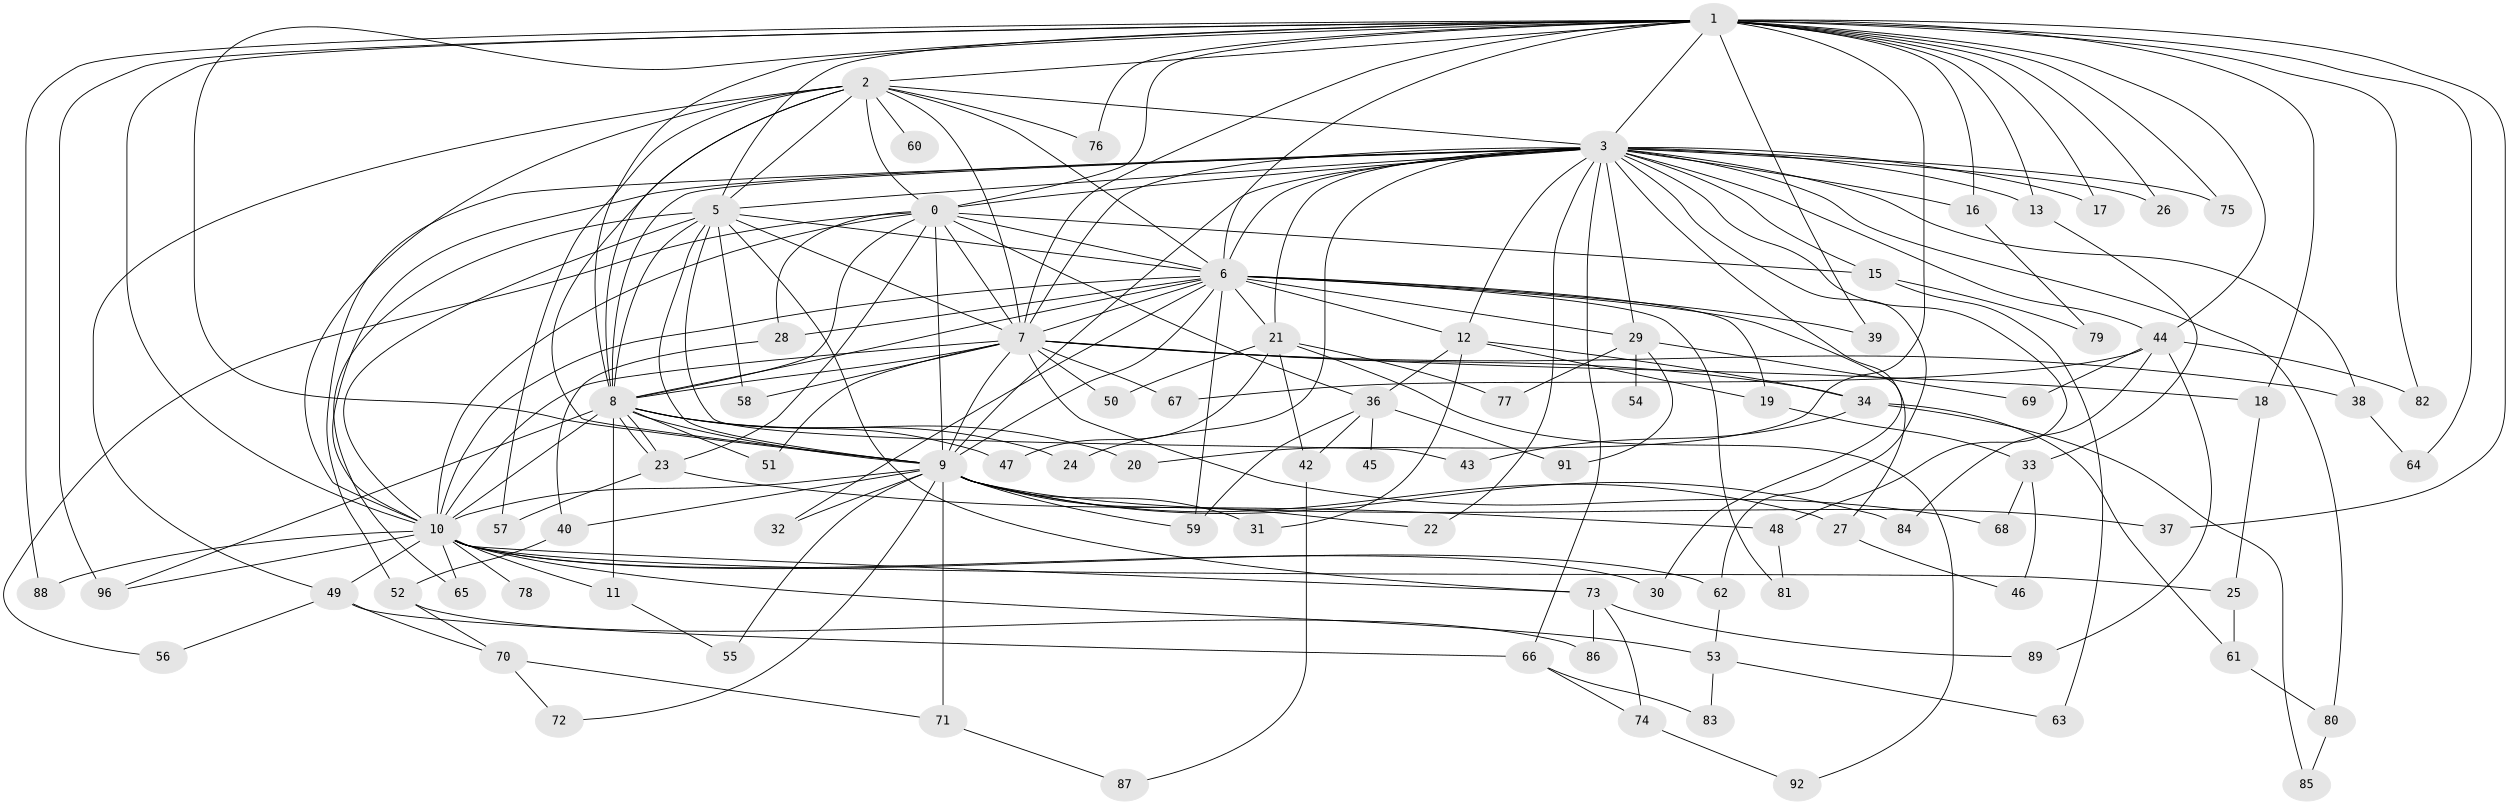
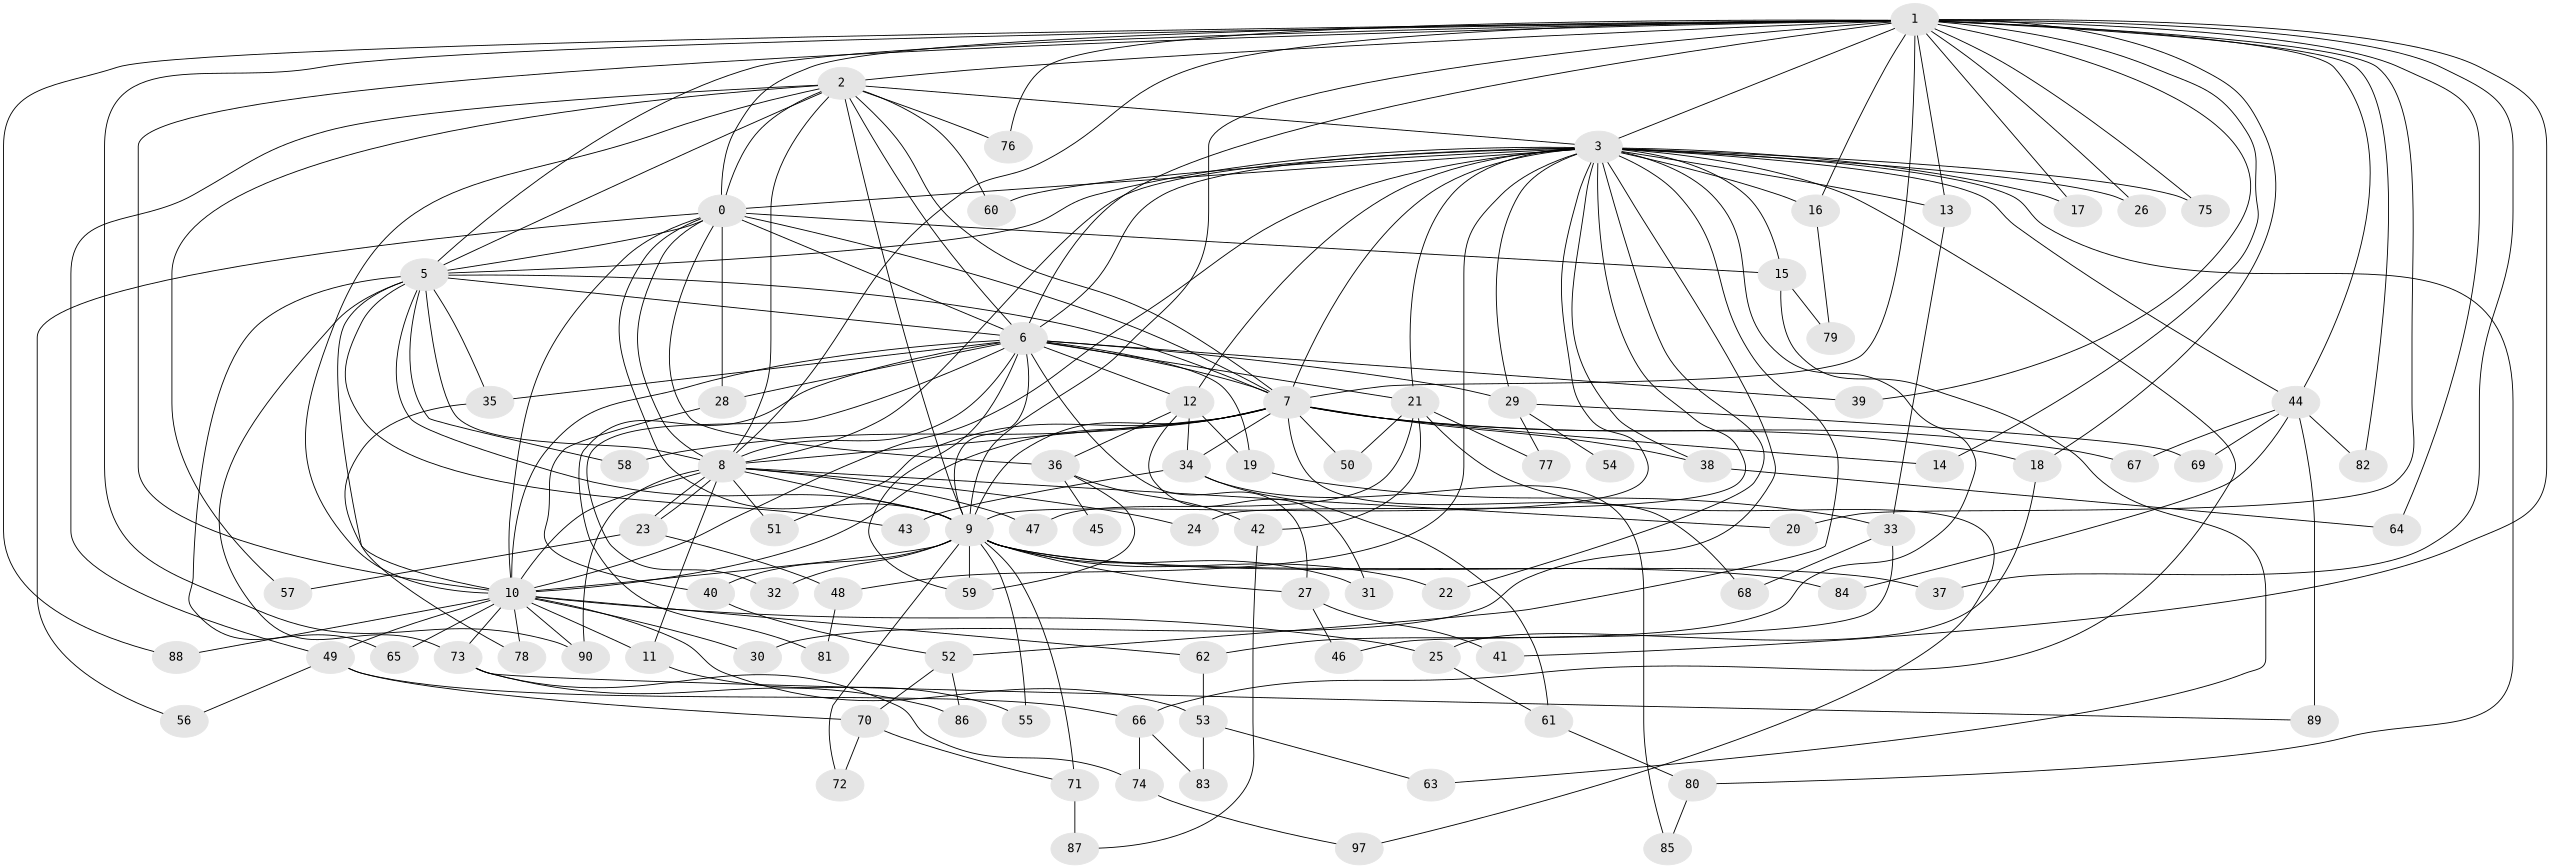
none -> (1291, 165)
(825, 366) -> (576, 249)
none -> (490, 402)
(1565, 466) -> none
none -> (1940, 466)
(105, 594) -> (586, 657)
none -> (1500, 657)
(1797, 785) -> (1359, 849)
